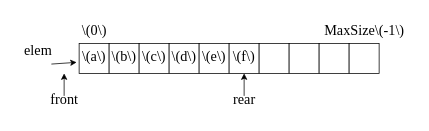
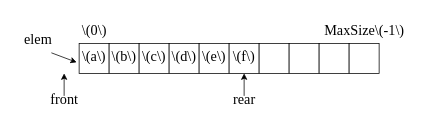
(38, 51) -> (38, 39)
